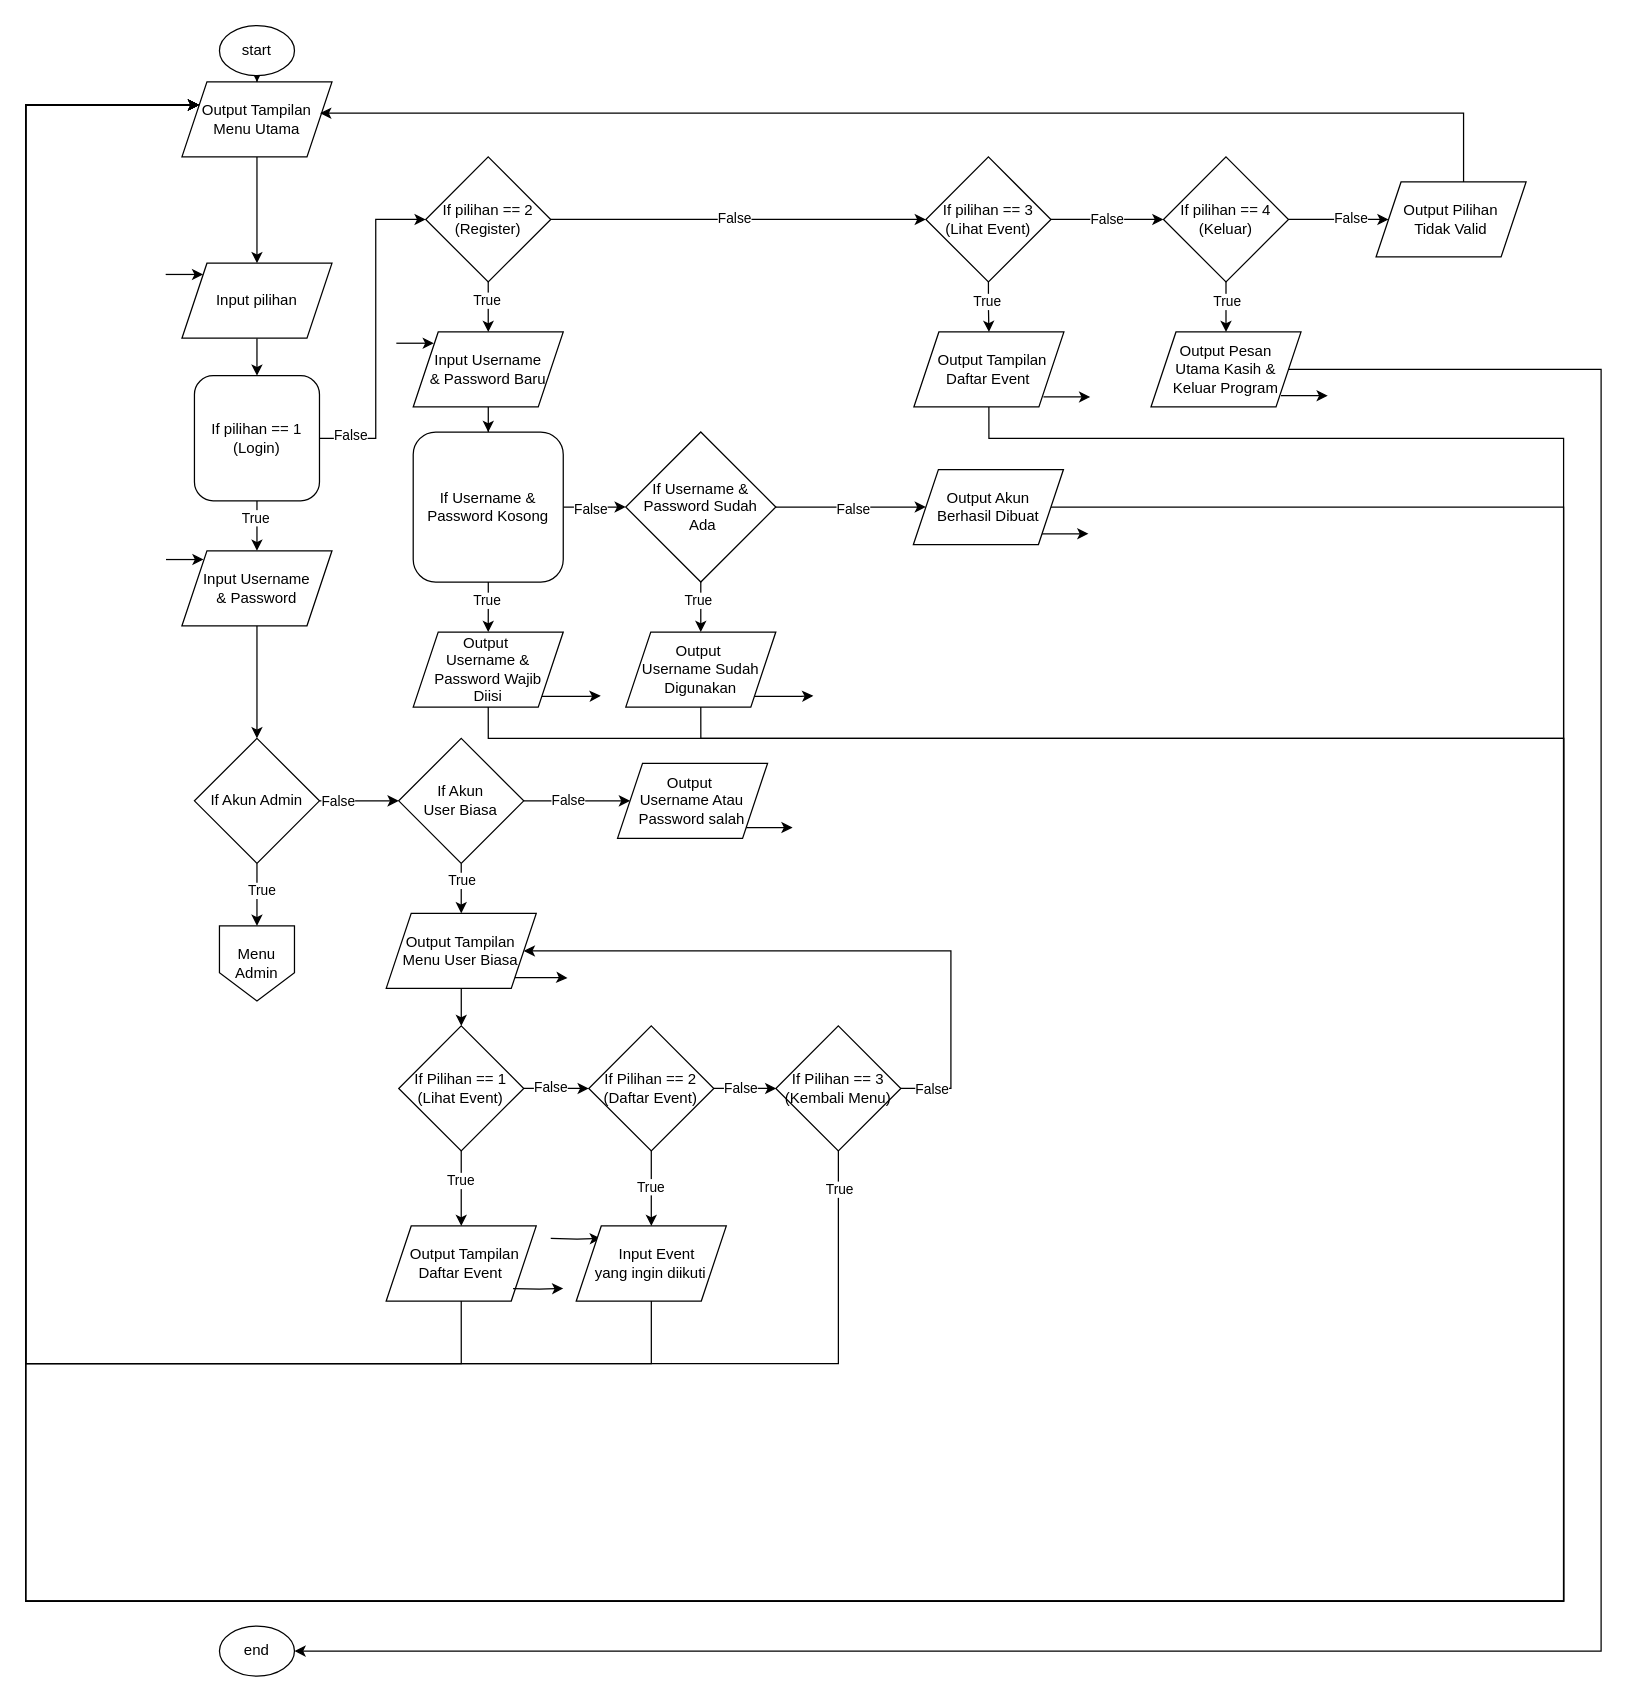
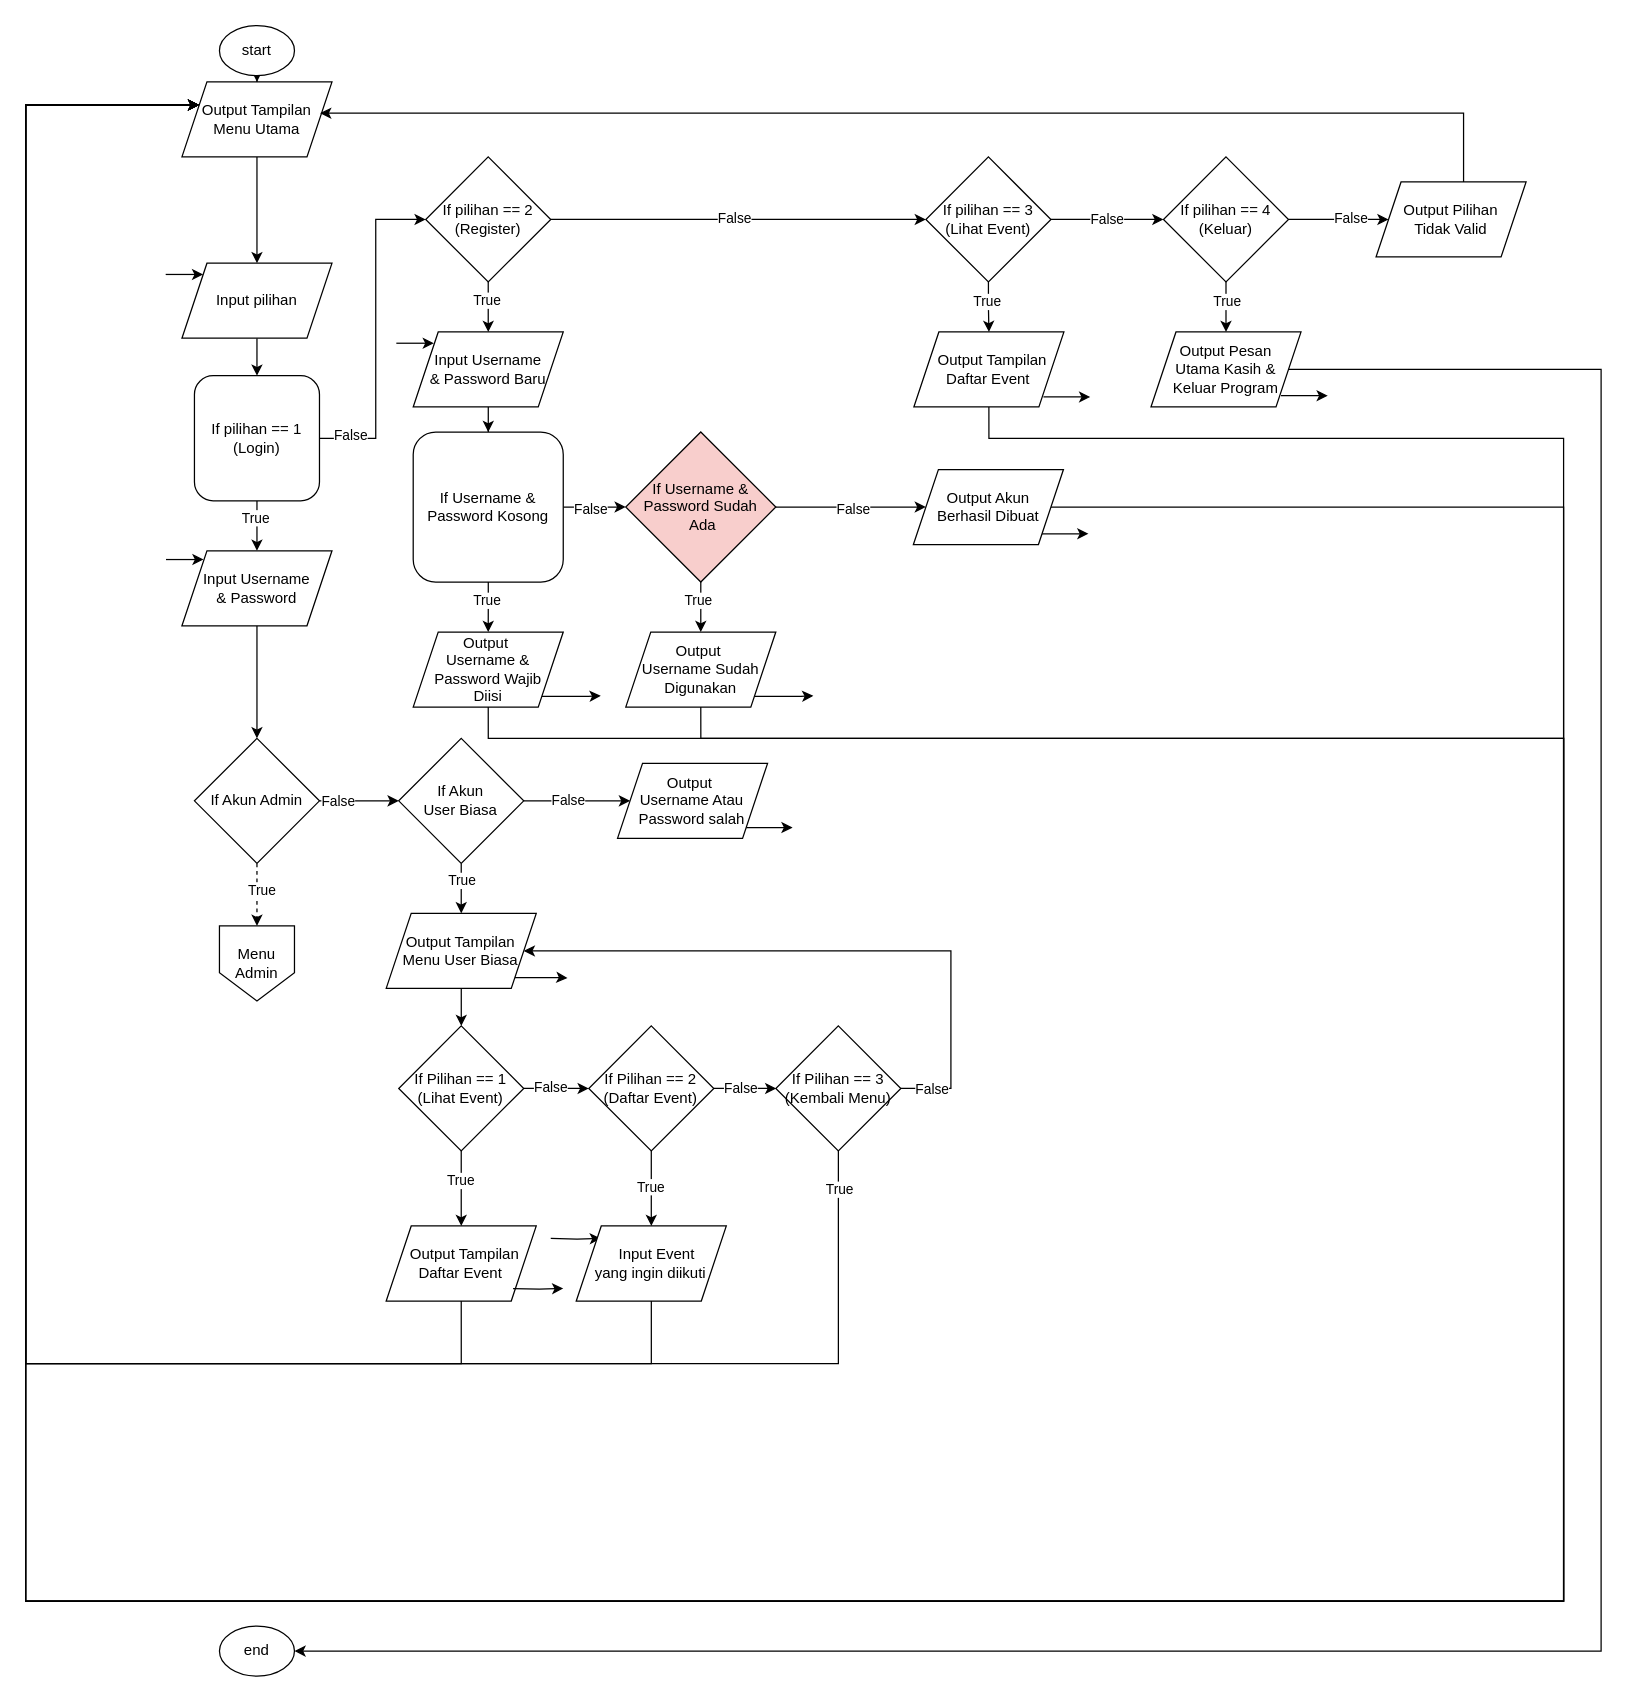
(701, 507) -> (701, 507)
(257, 874) -> (257, 874)
